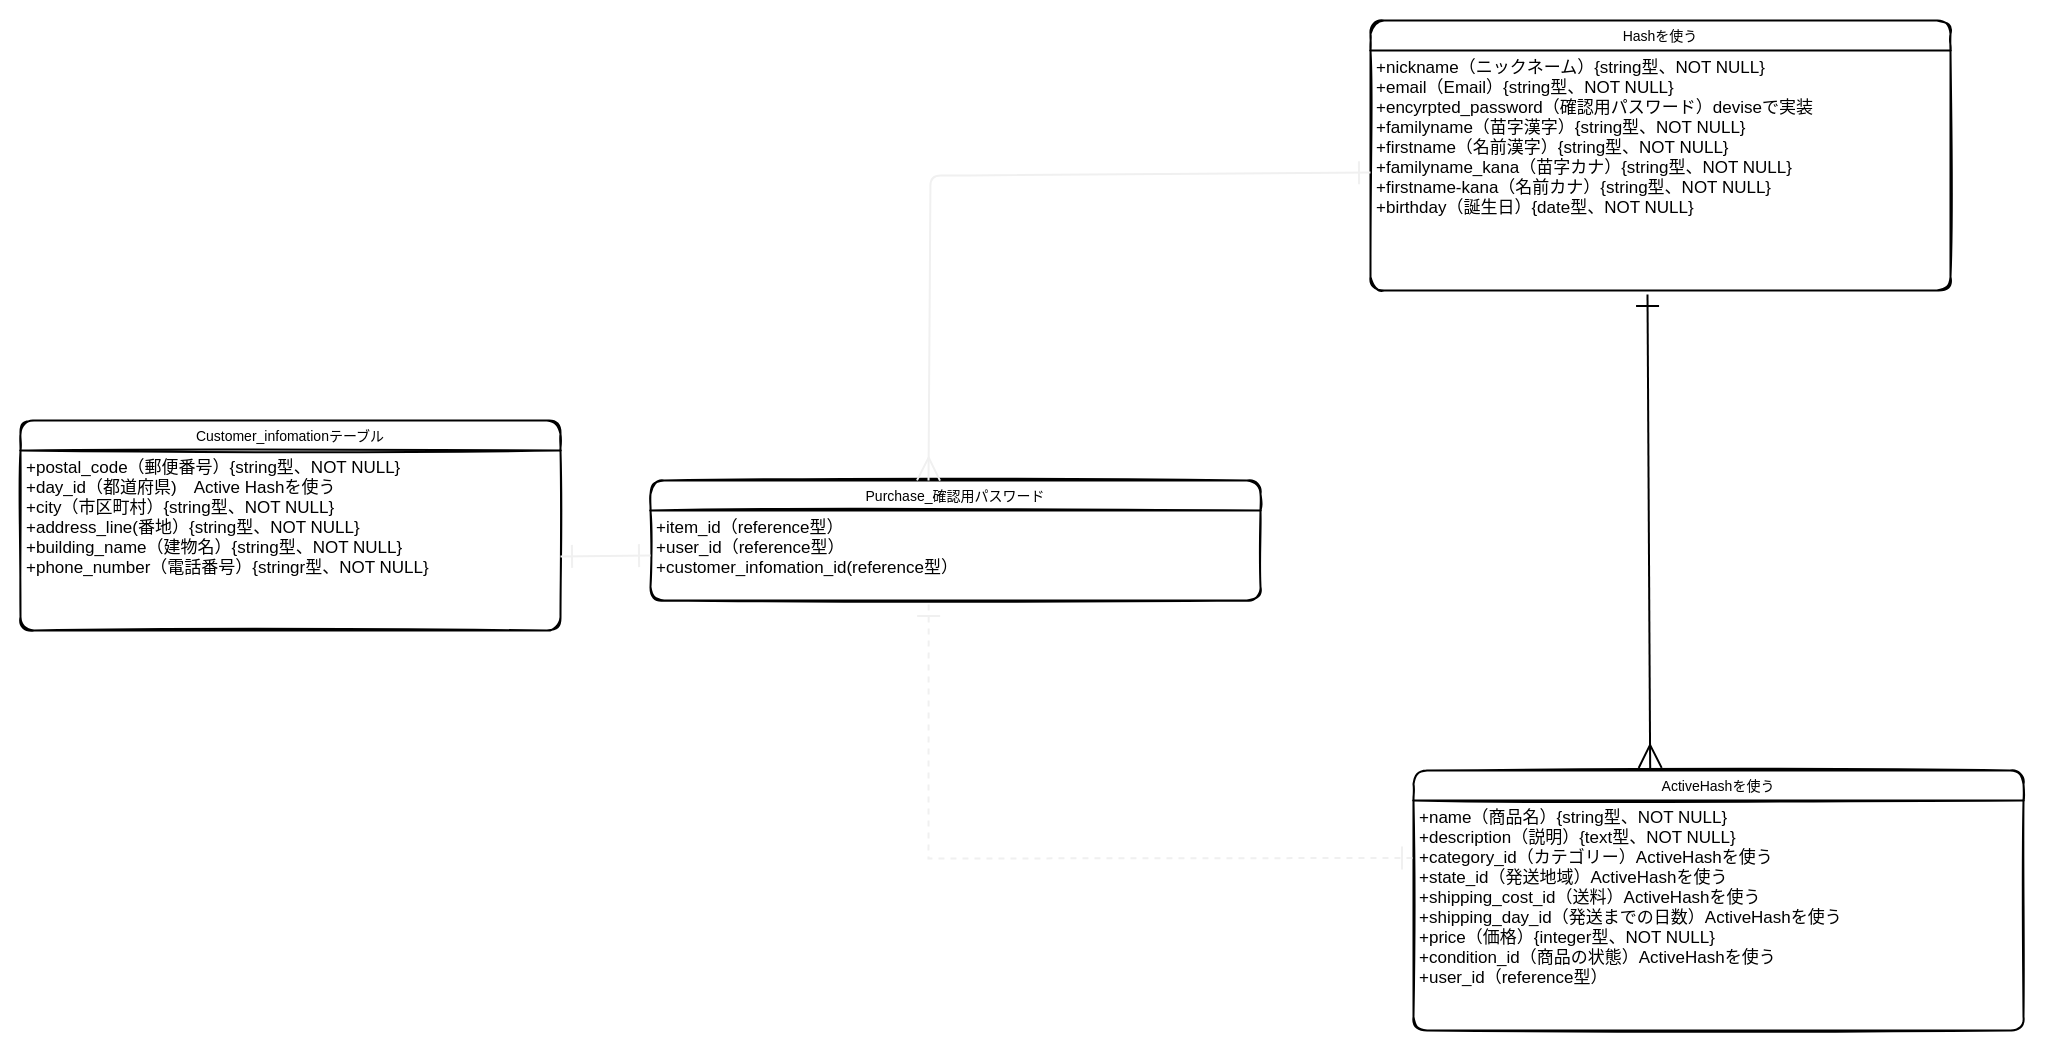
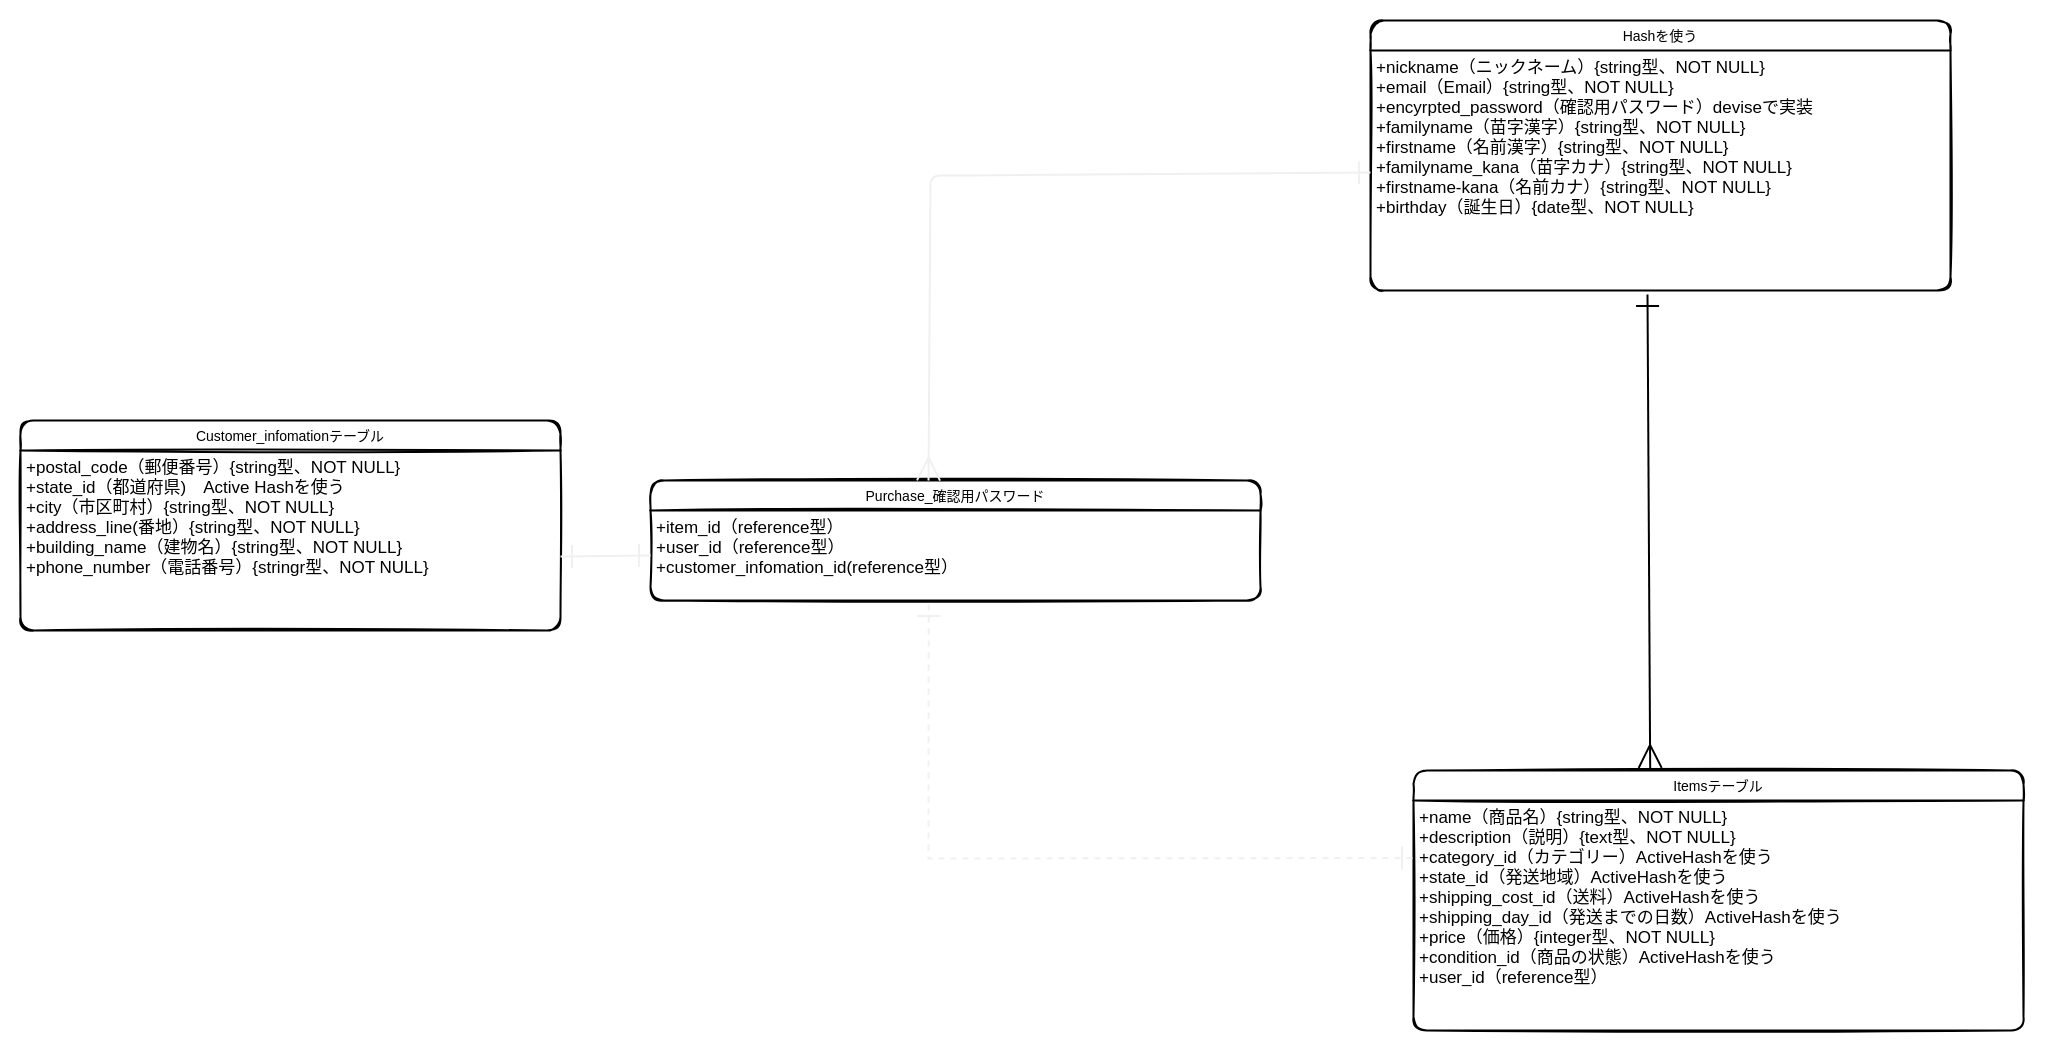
(221, 467) -> (221, 467)
(1718, 786) -> (1718, 786)
